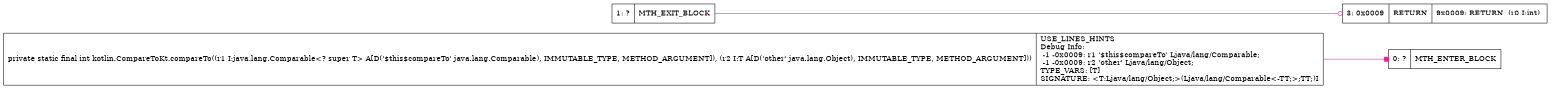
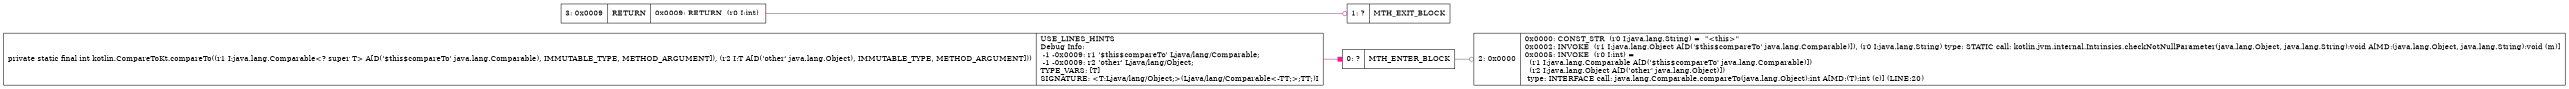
(1490, 13) -> (708, 13)
(1026, 14) -> (1054, 14)
none -> (2020, 59)
